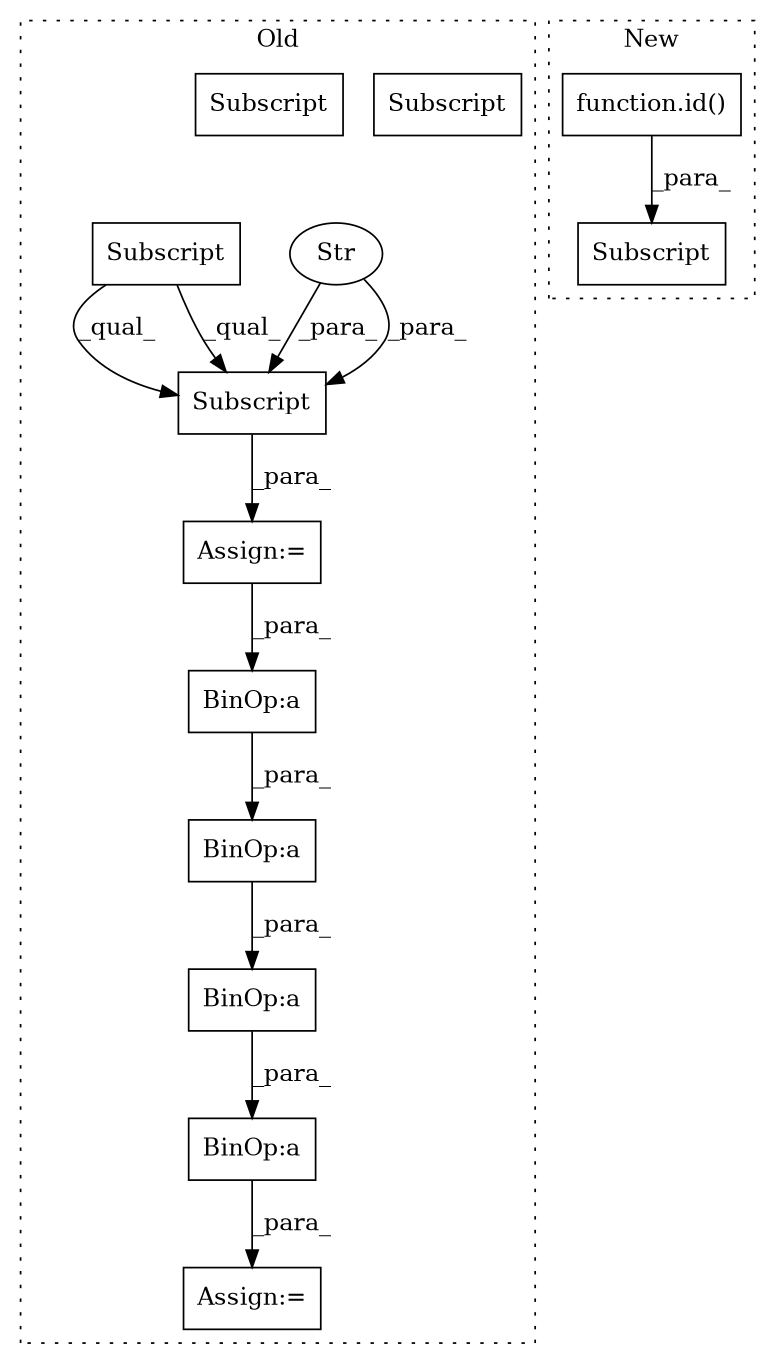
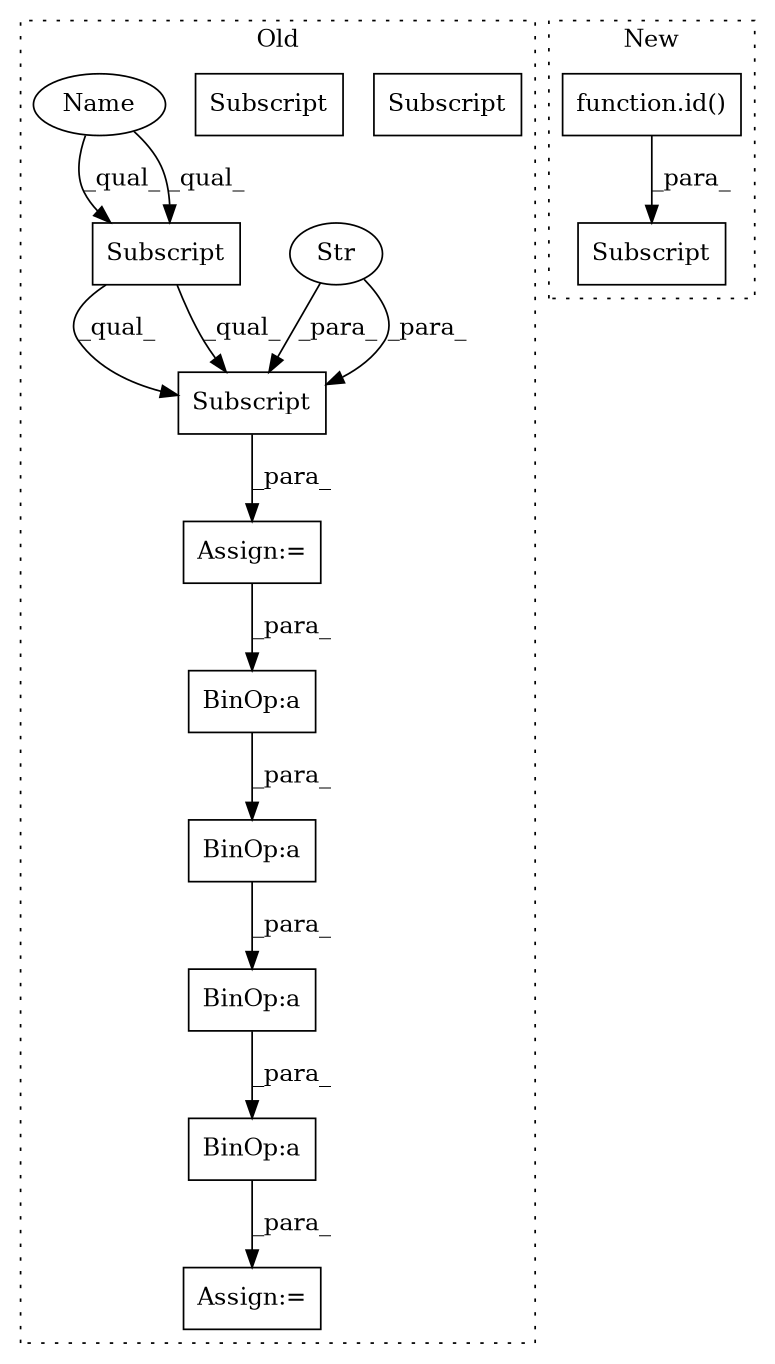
none -> (99, 105)
